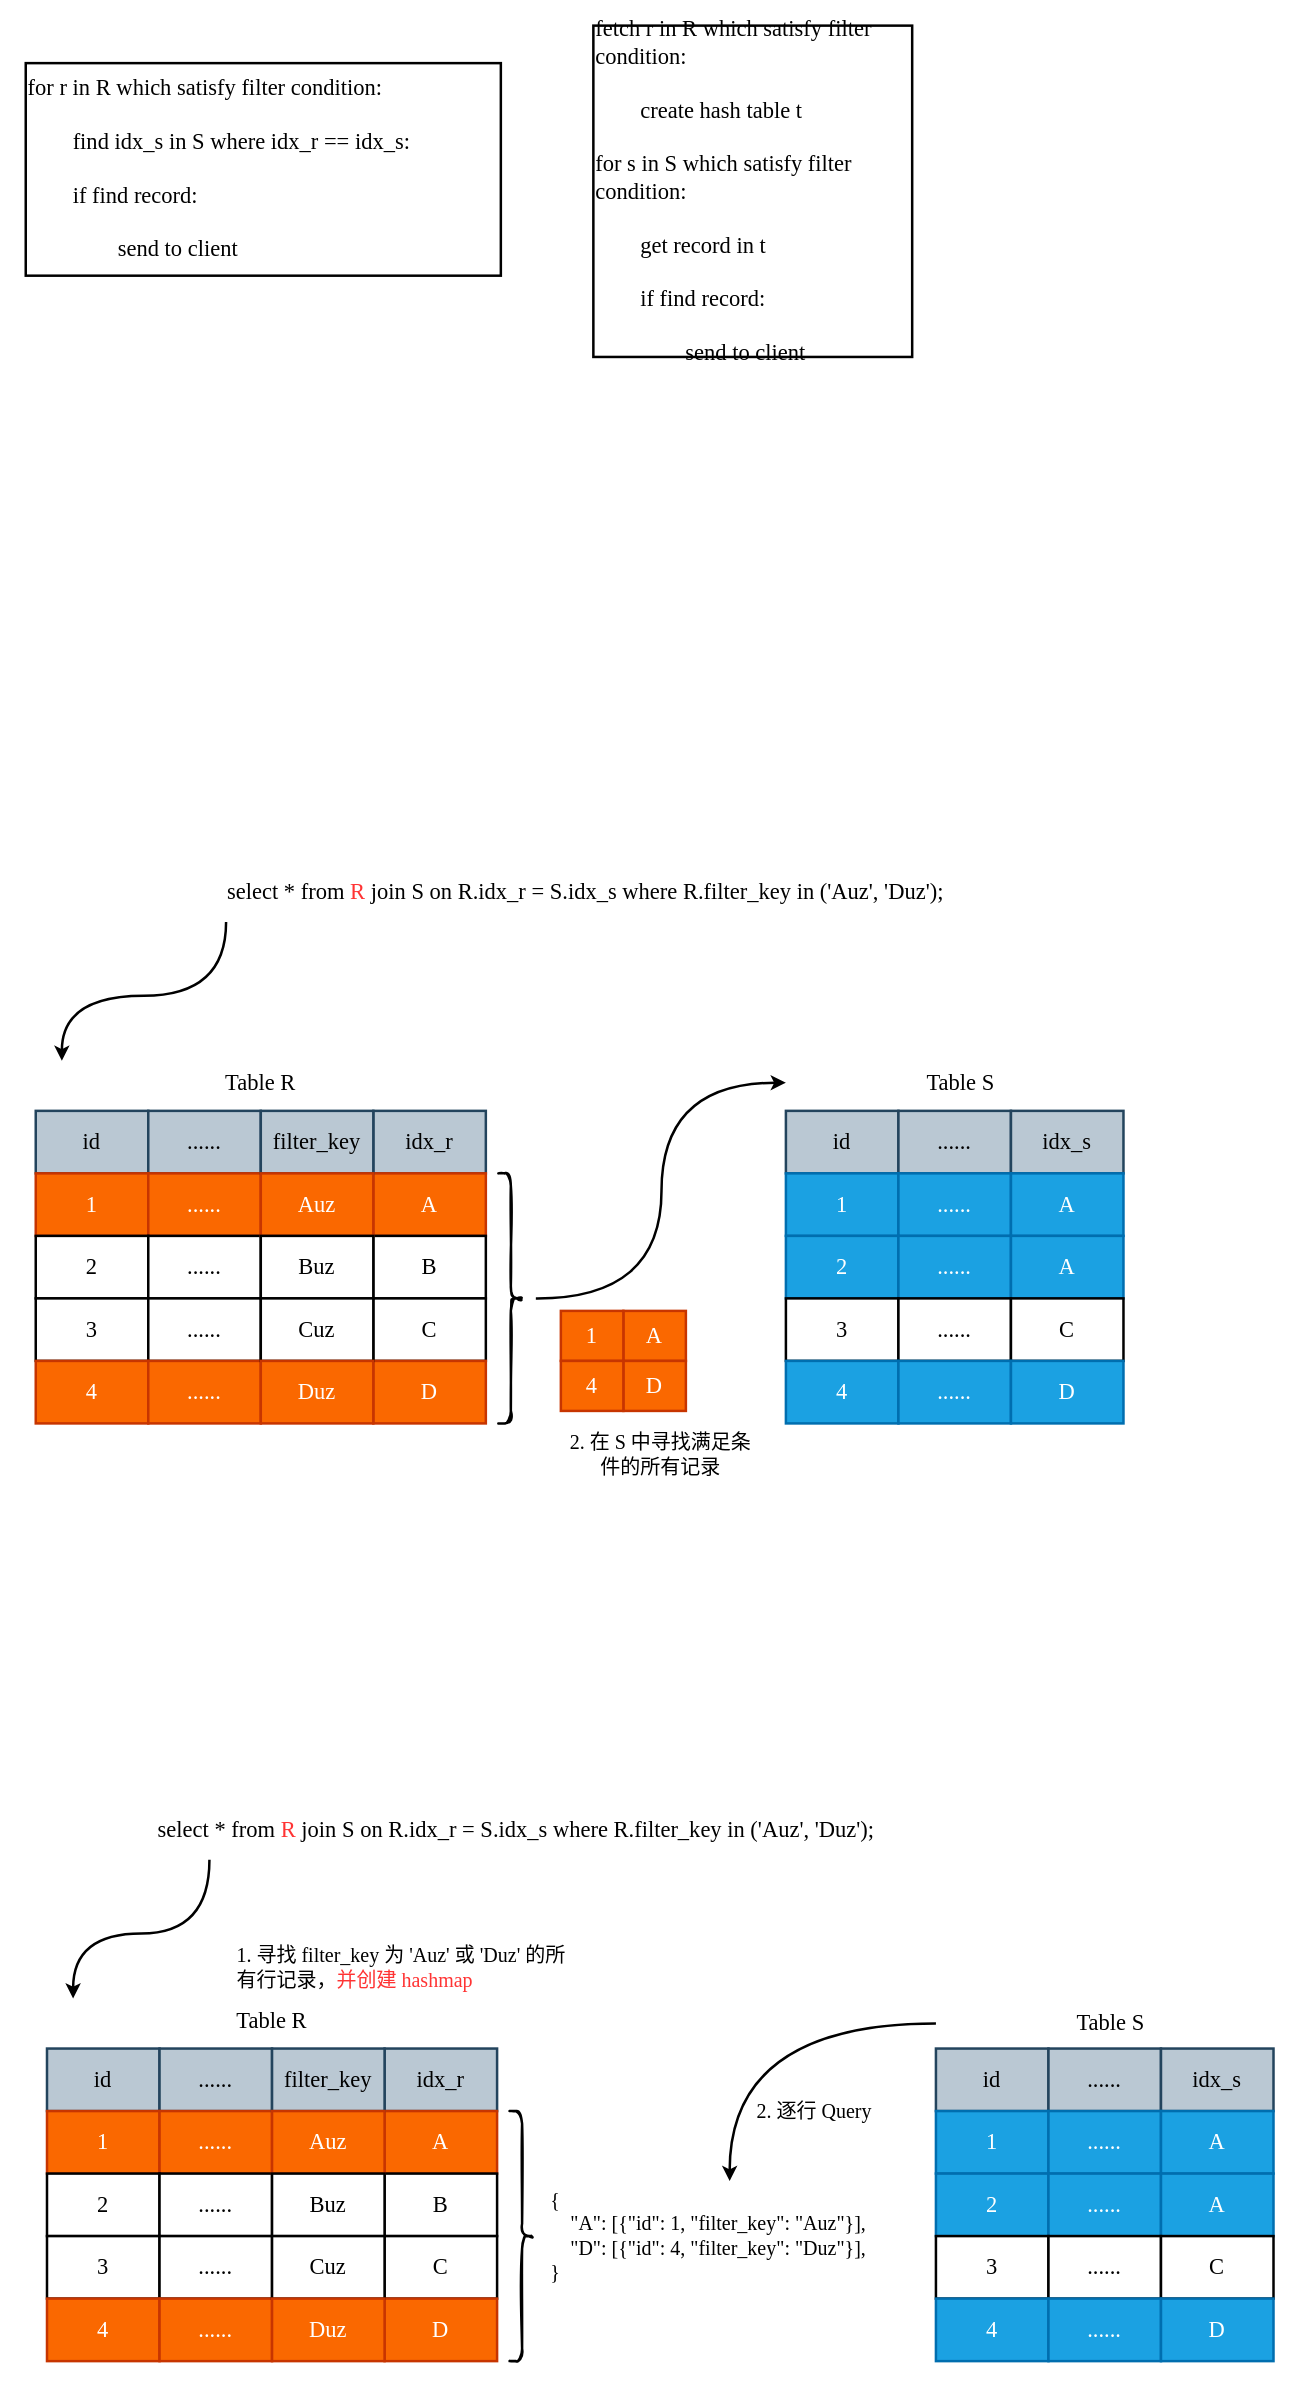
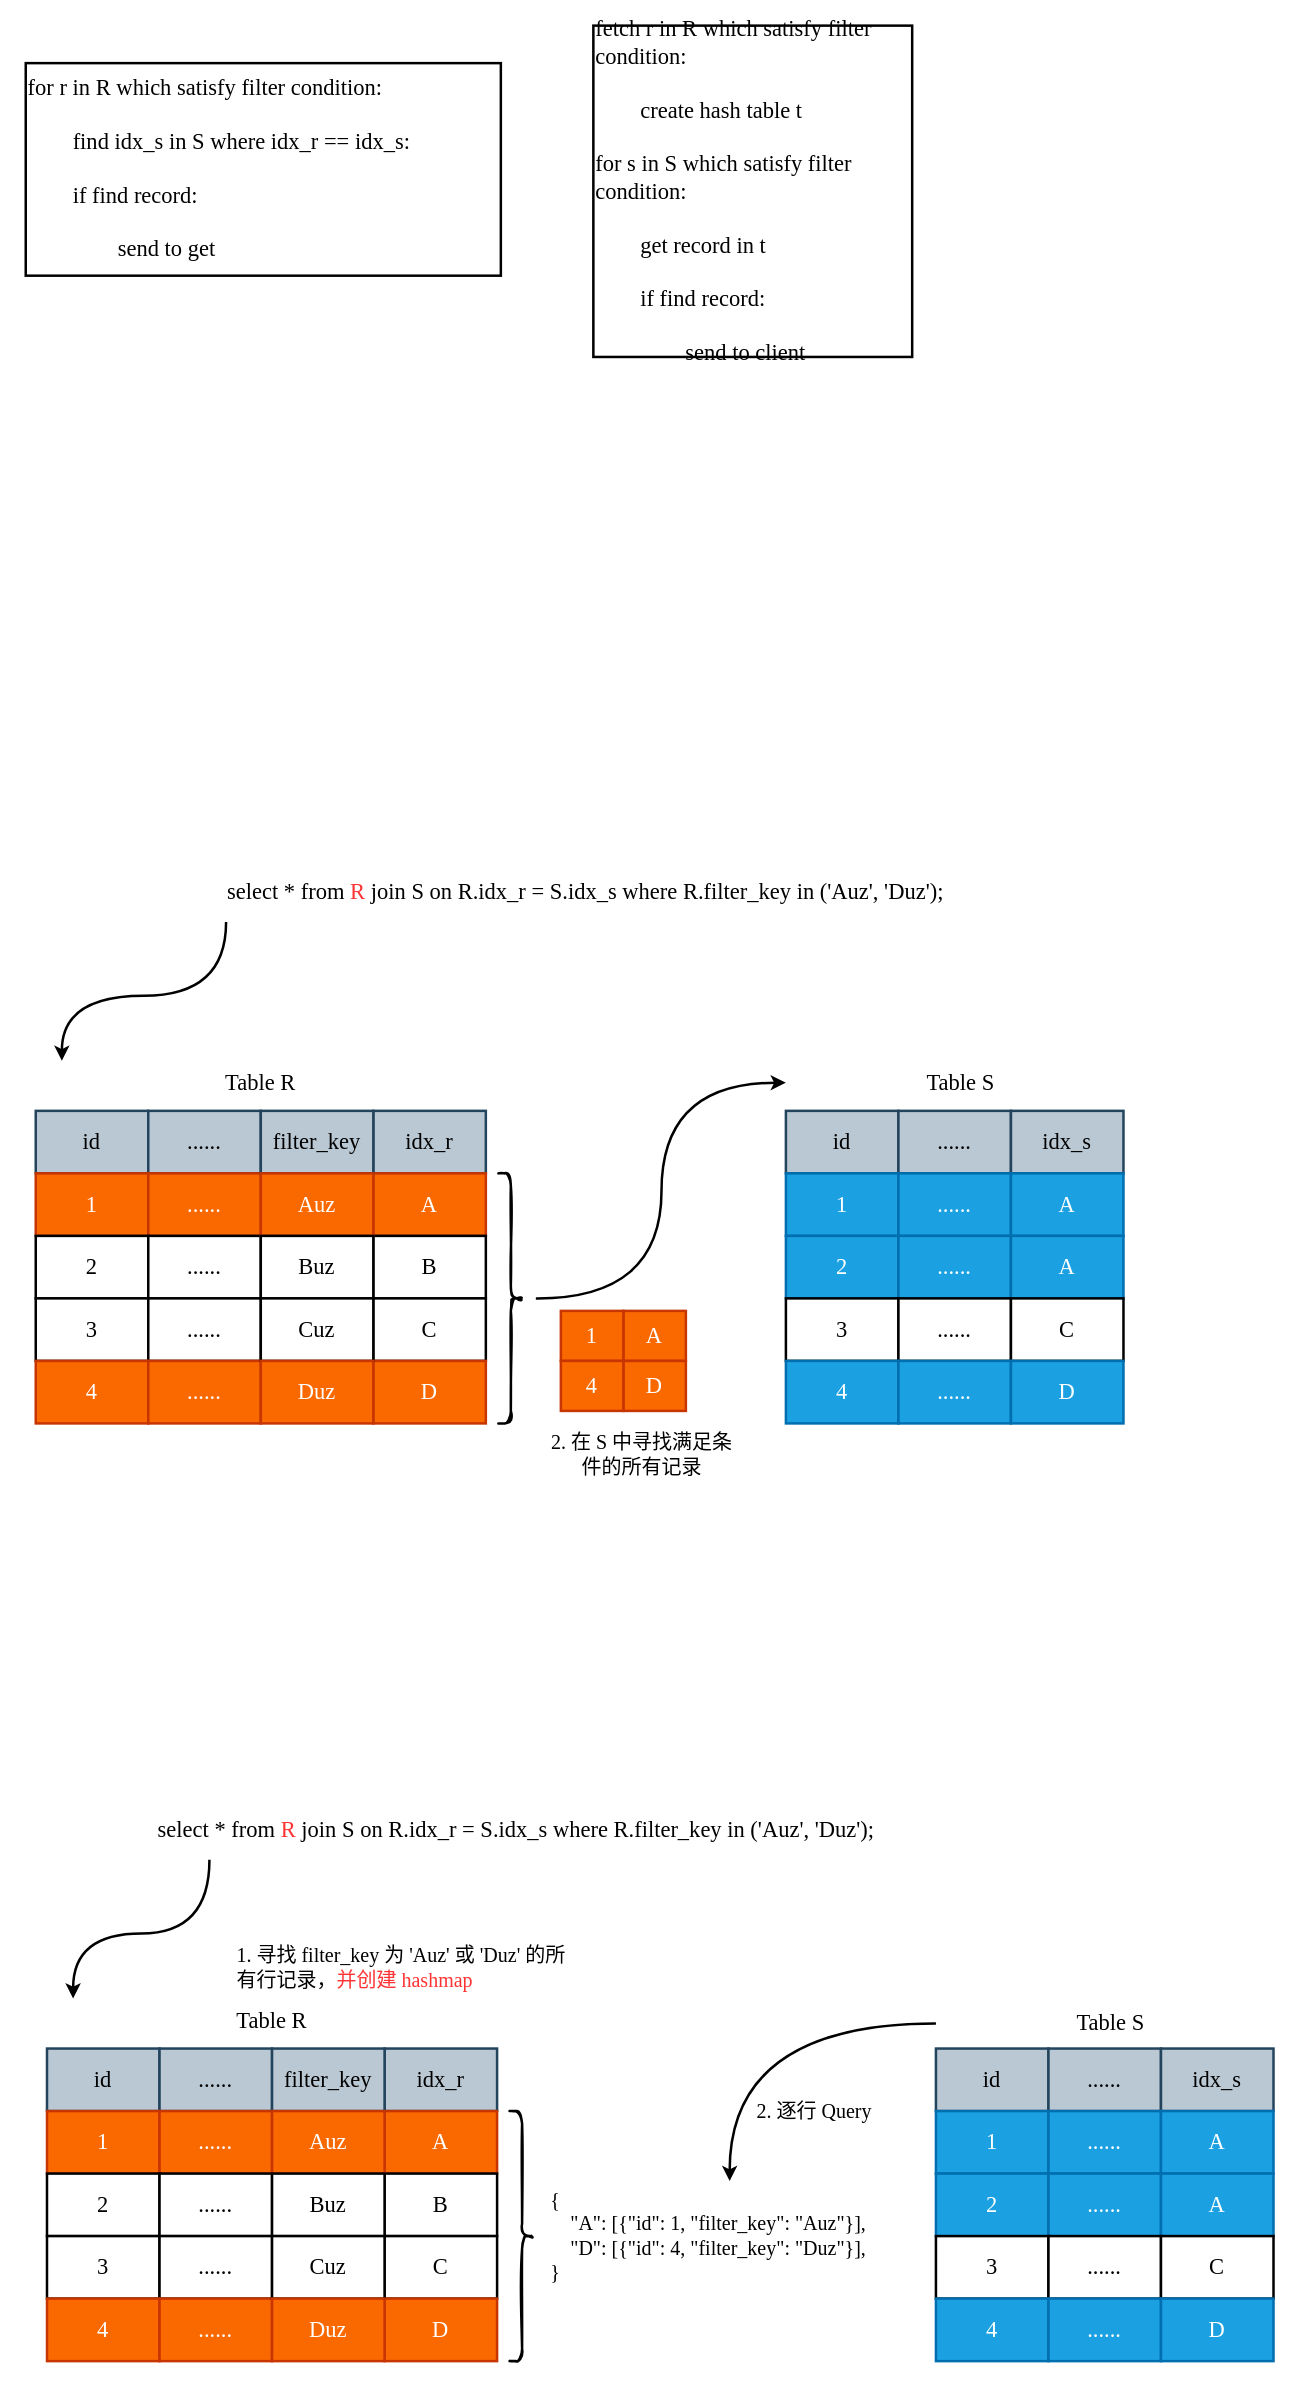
(249, 169) -> (249, 169)
(661, 1454) -> (642, 1454)
